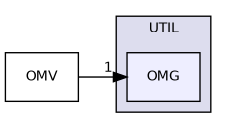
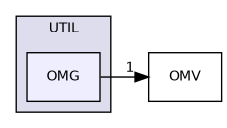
(96, 77) -> (119, 77)
